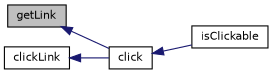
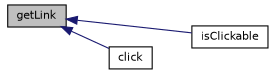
(178, 48) -> (135, 27)
(37, 58) -> none
